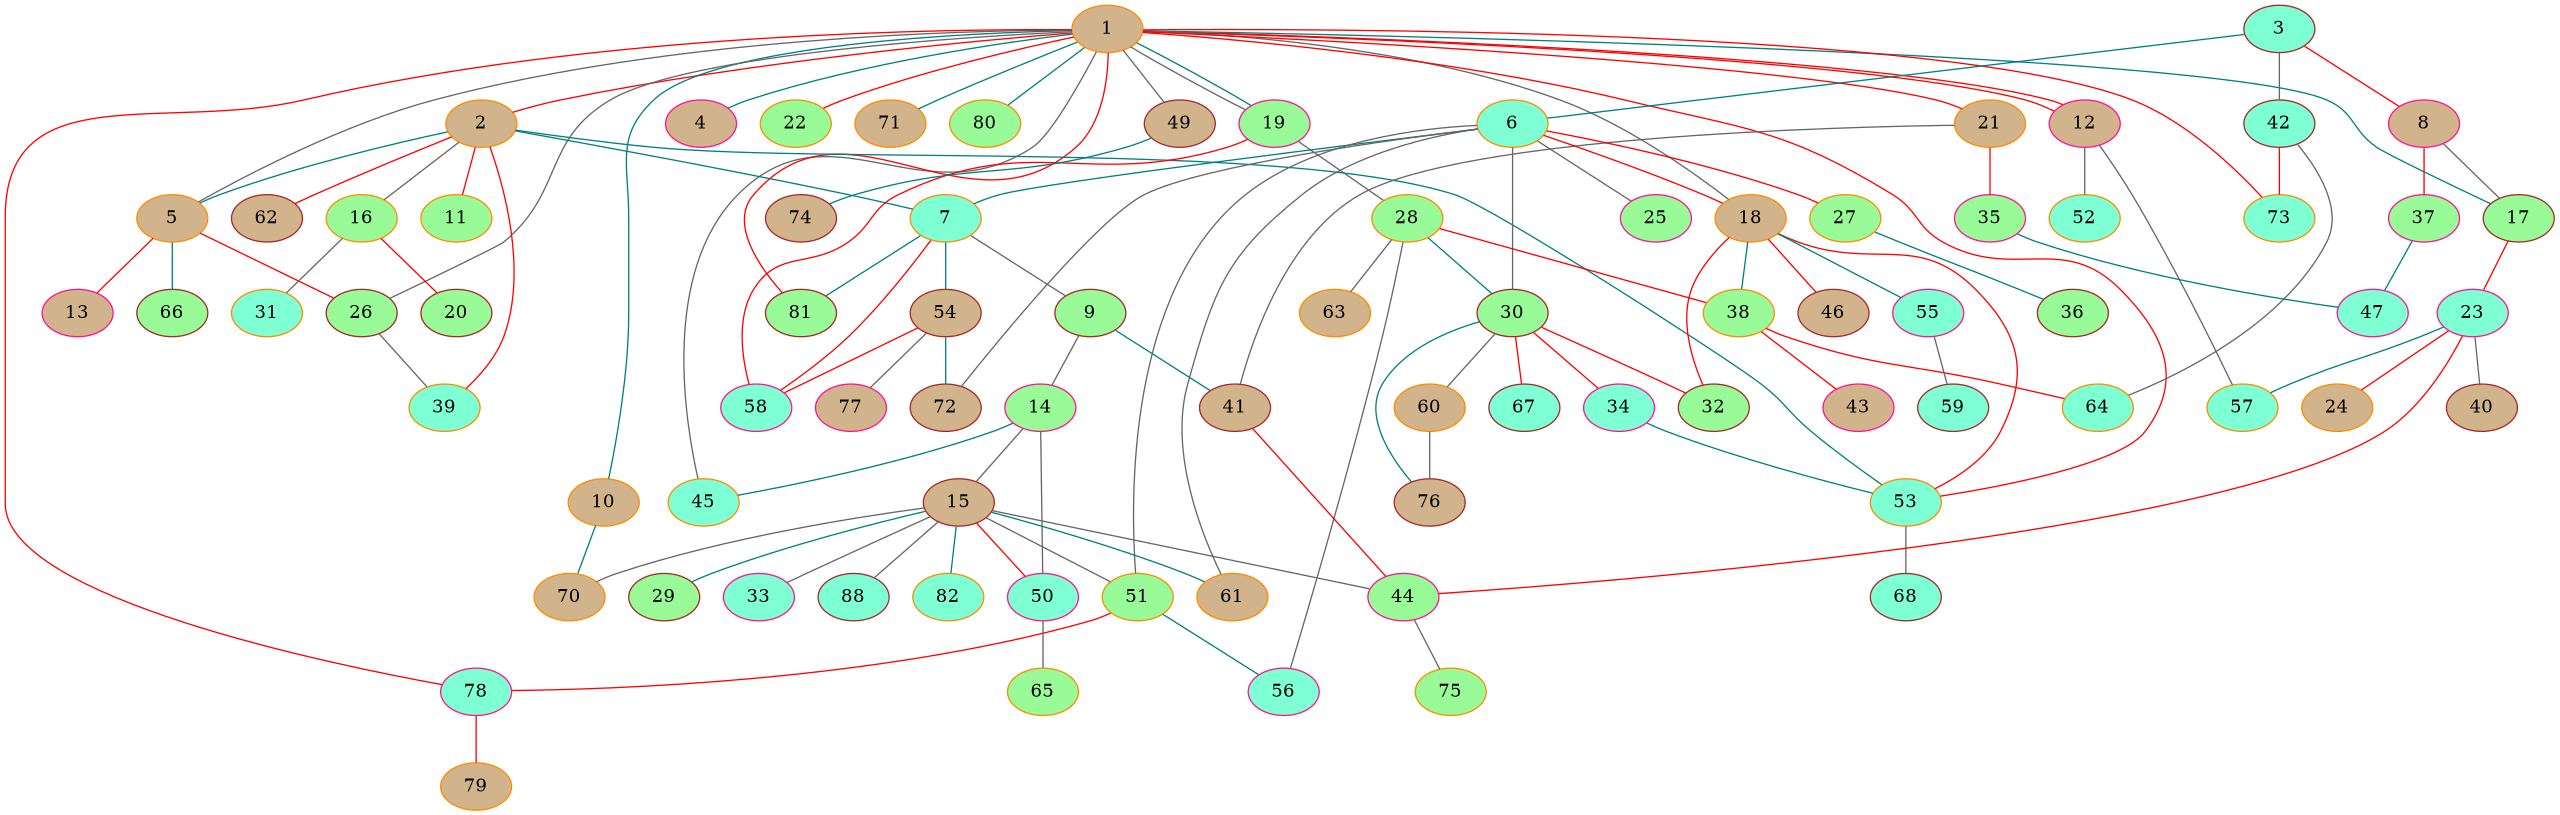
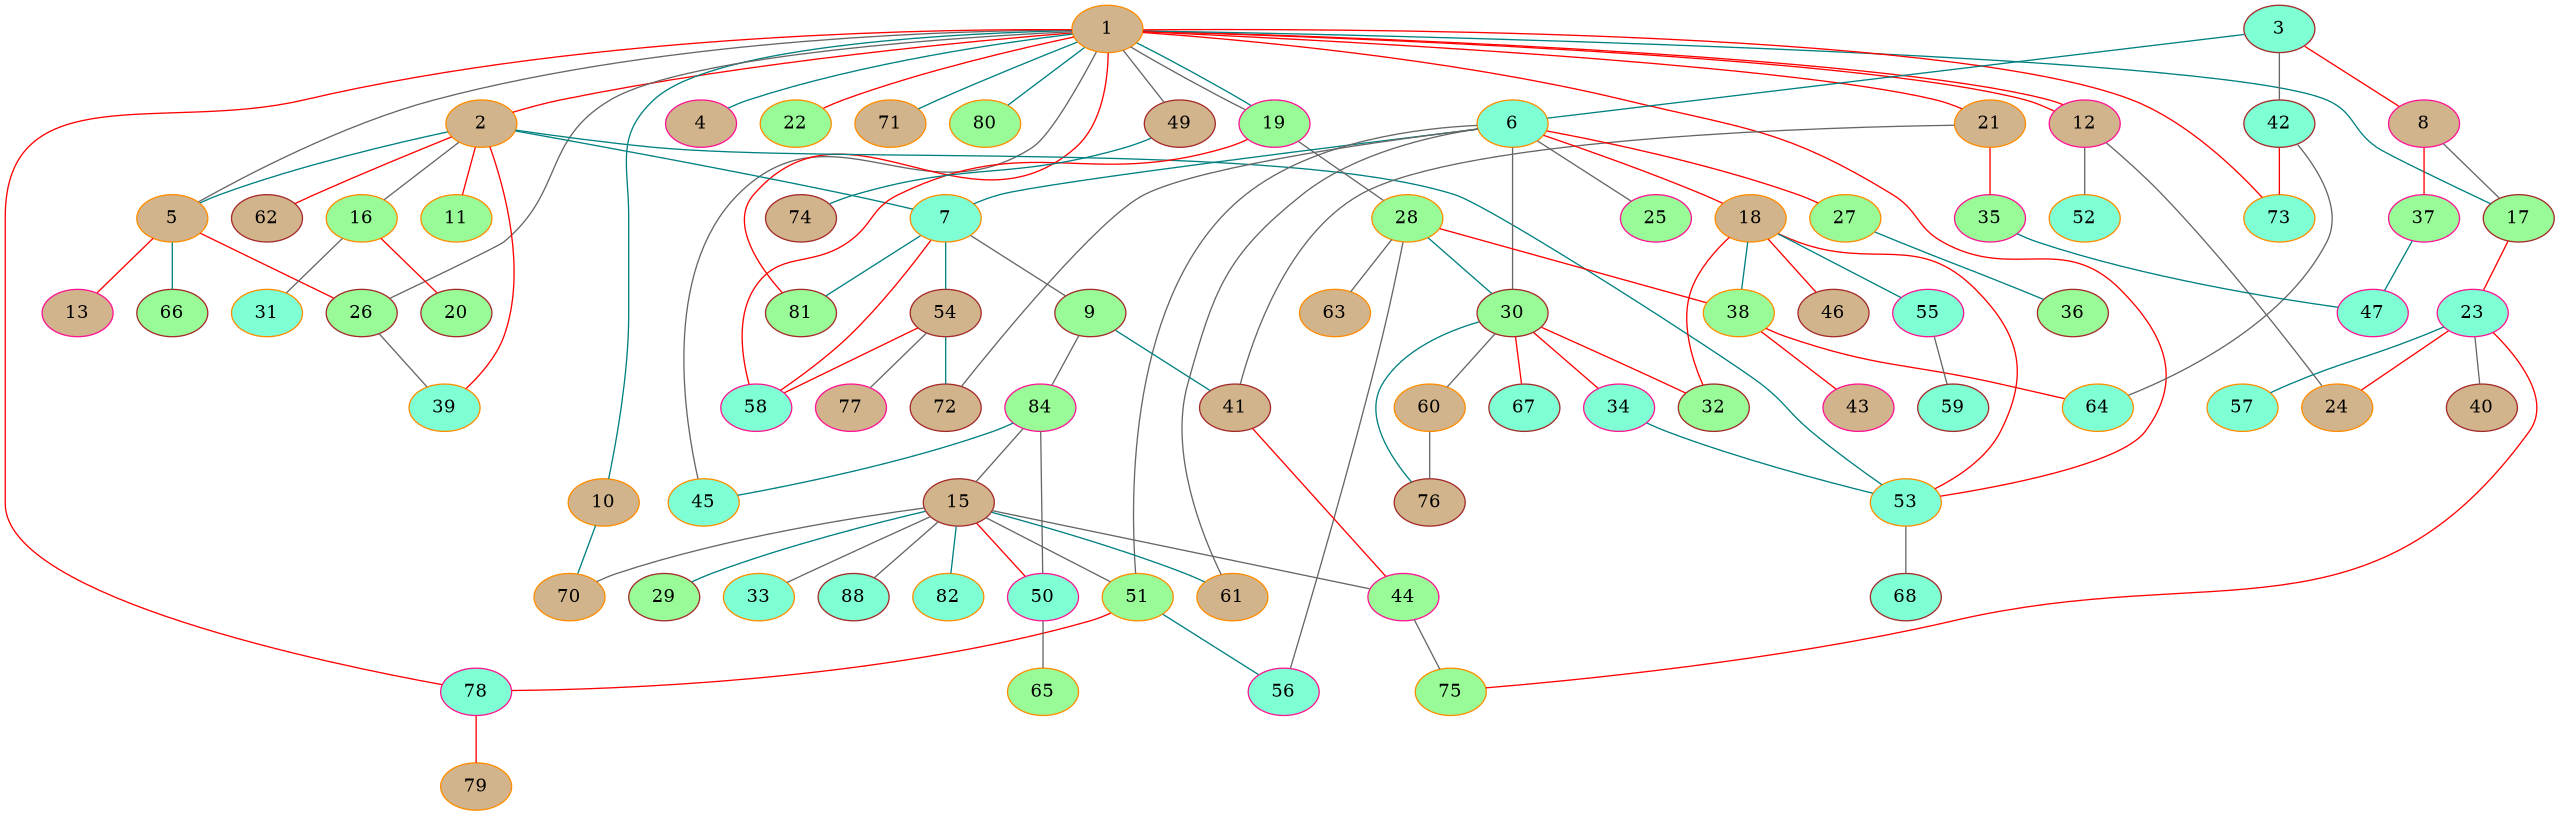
(1526, 89) -> none
(2170, 263) -> (2220, 259)
(1040, 408) -> (1040, 408)
(1980, 537) -> (2088, 600)
(759, 597) -> (759, 597)
